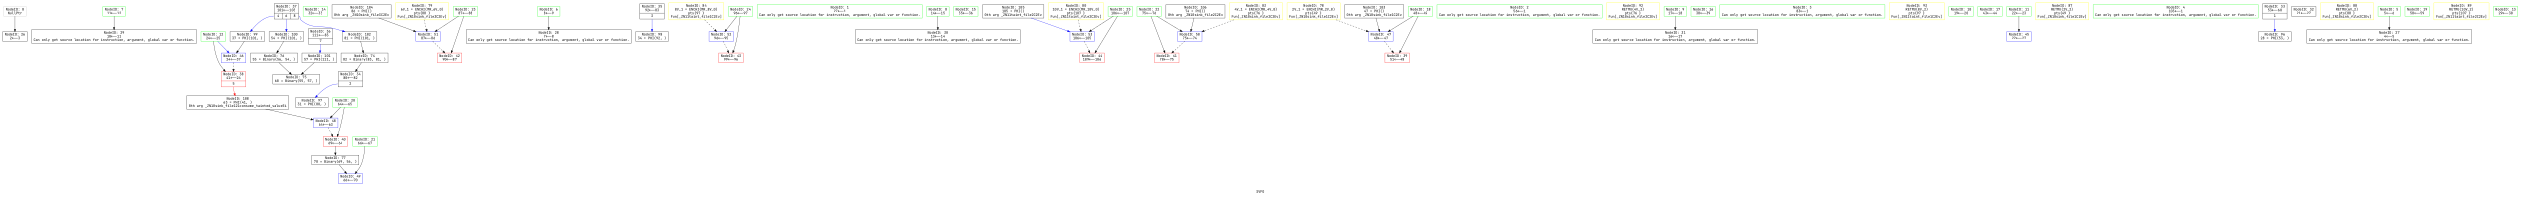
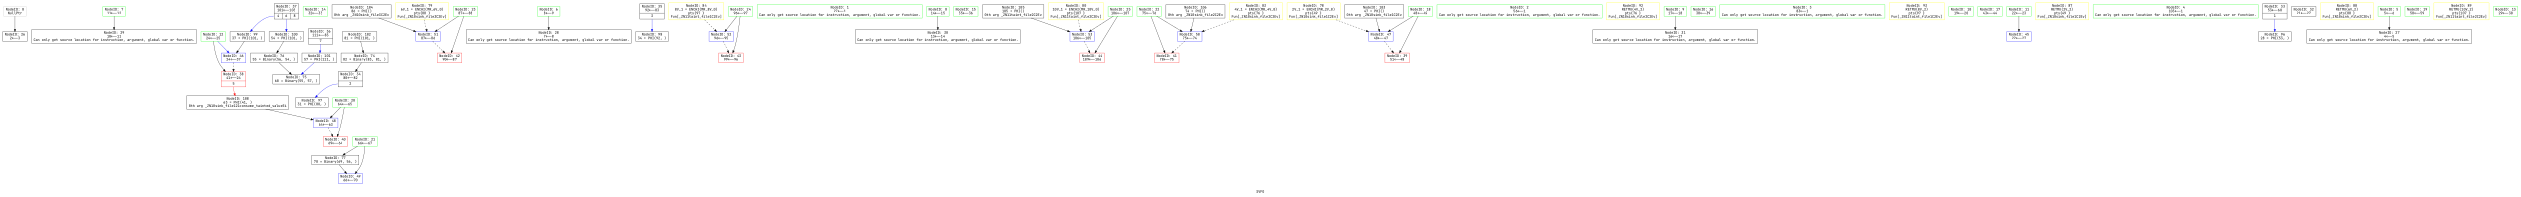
(1049, 24) -> (1049, 24)
(319, 27) -> none
(309, 68) -> (309, 68)
(335, 149) -> (351, 150)
